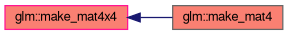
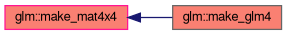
(228, 18) -> (227, 18)
